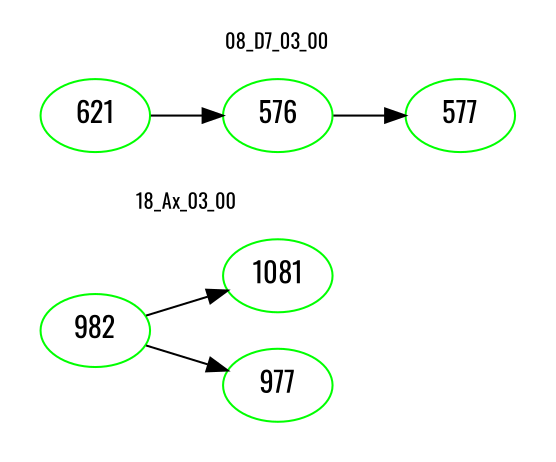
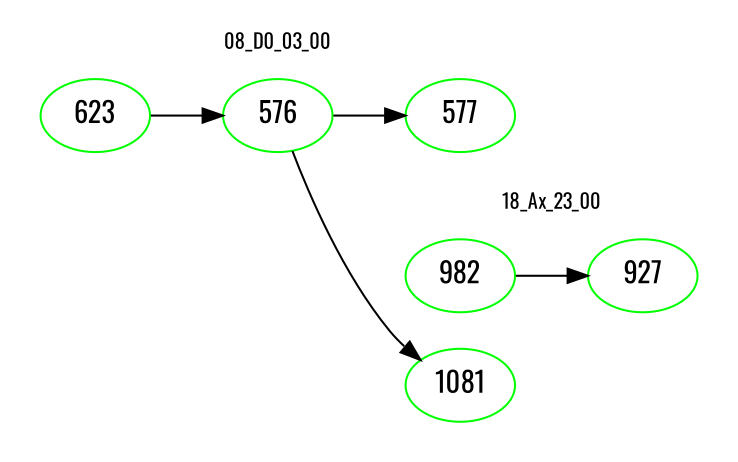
(278, 44) -> (278, 44)
(95, 116) -> (95, 116)
(187, 204) -> (552, 204)
(177, 306) -> (339, 254)
(278, 385) -> (643, 276)
